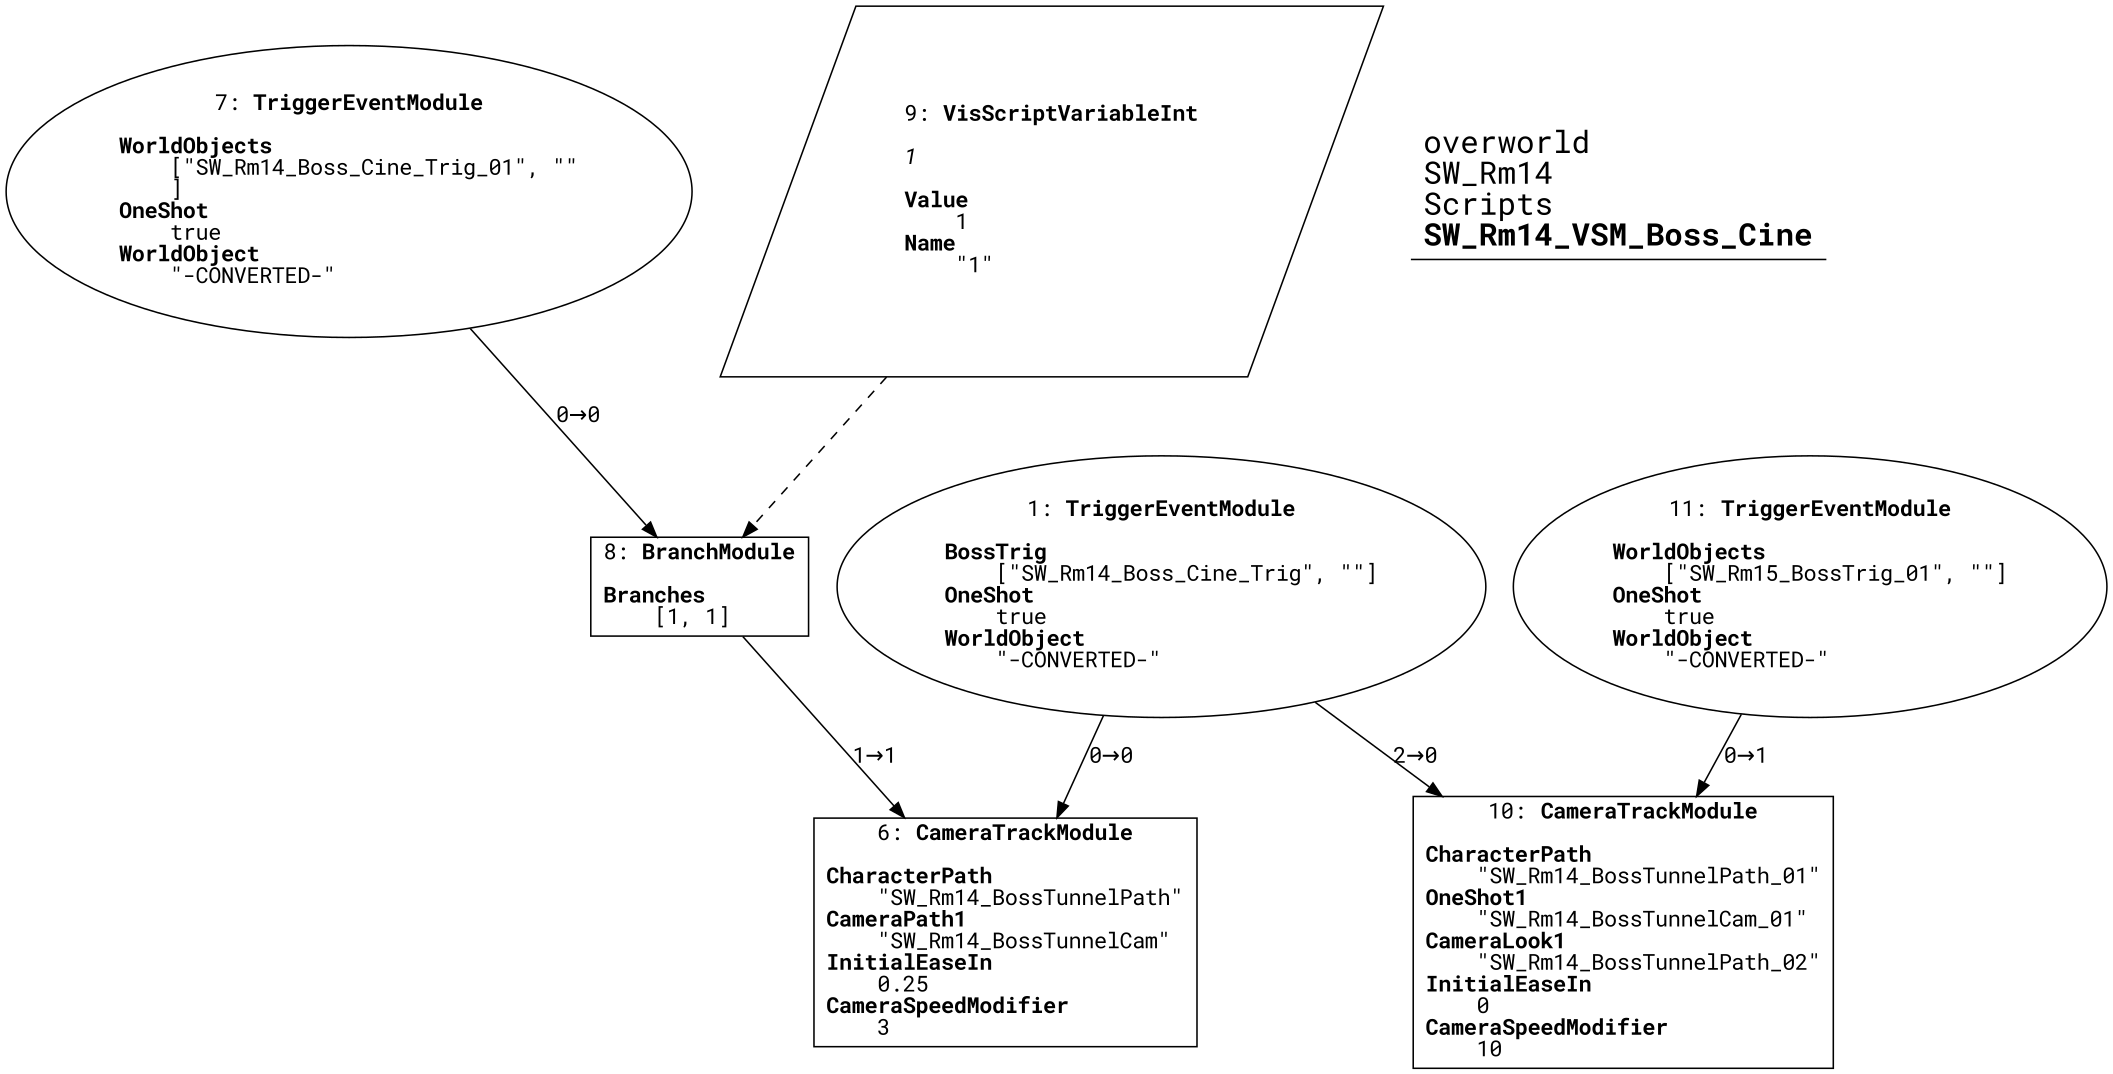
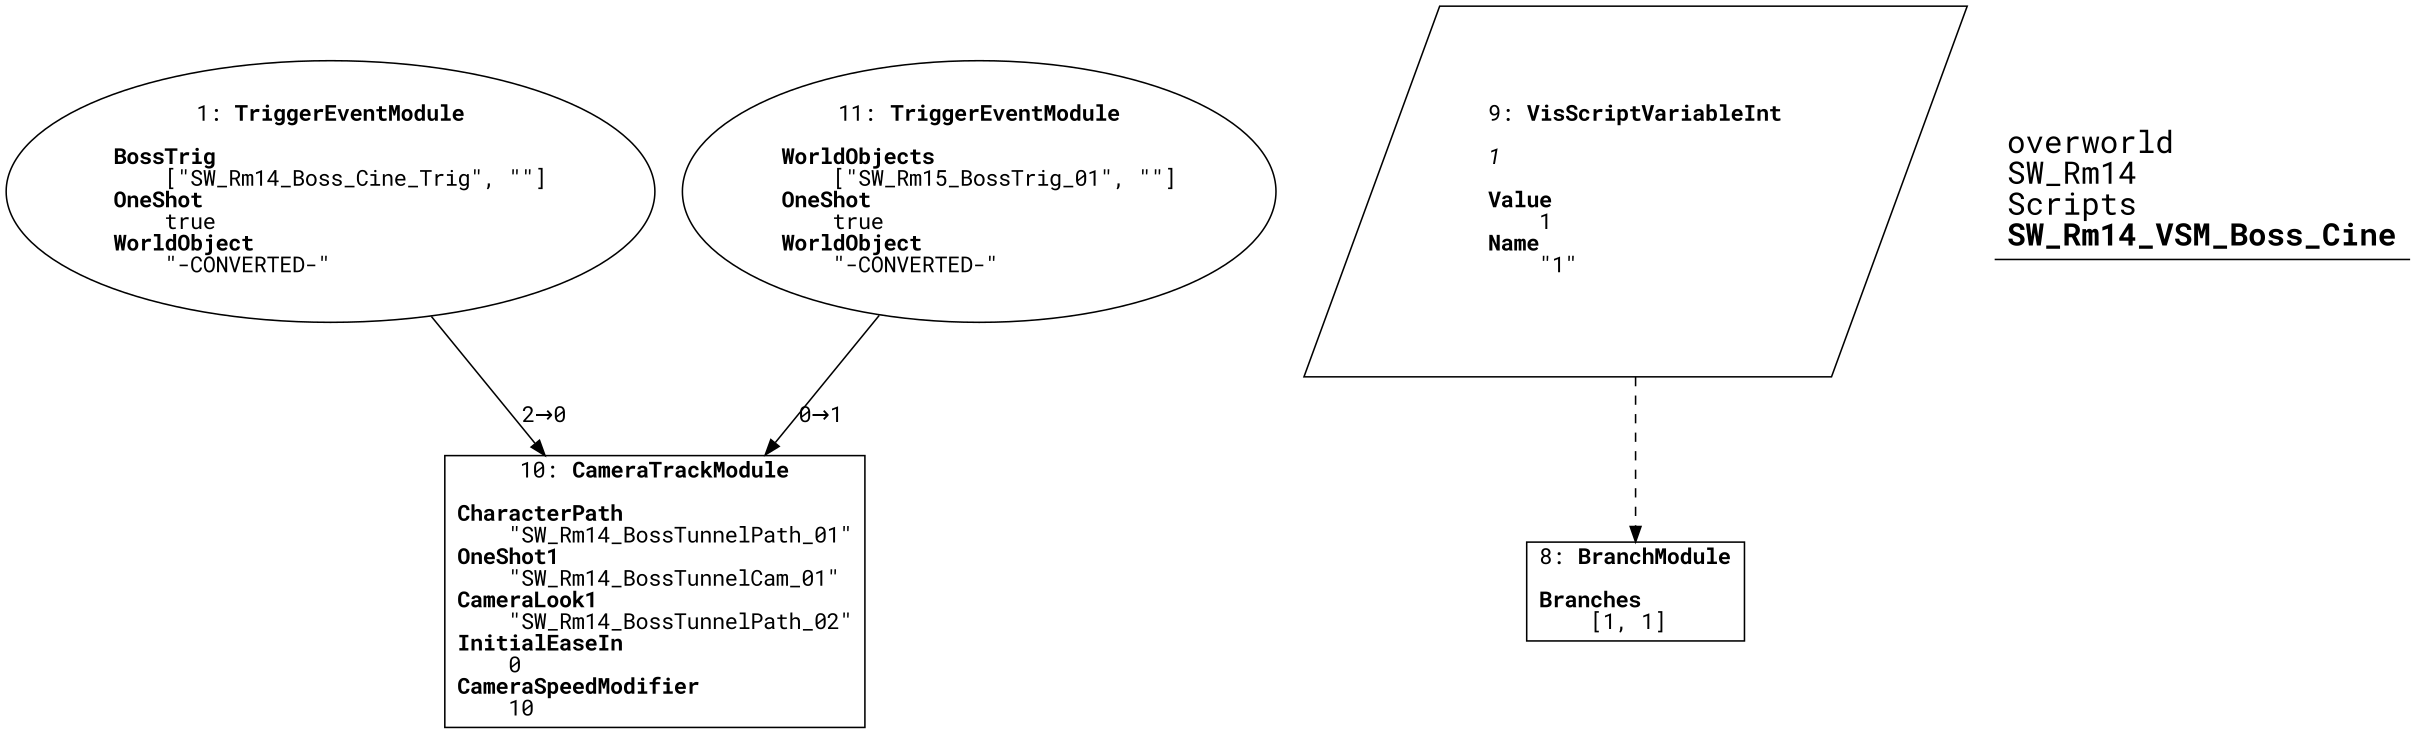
(349, 192) -> none
(1005, 932) -> none
